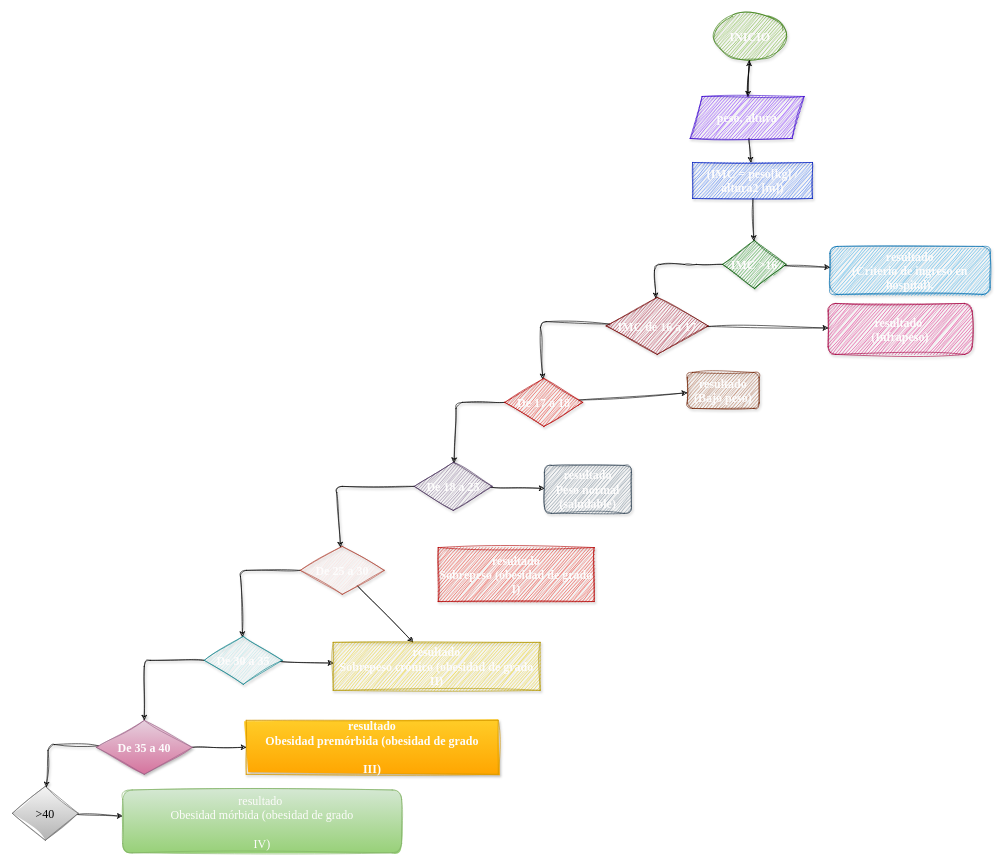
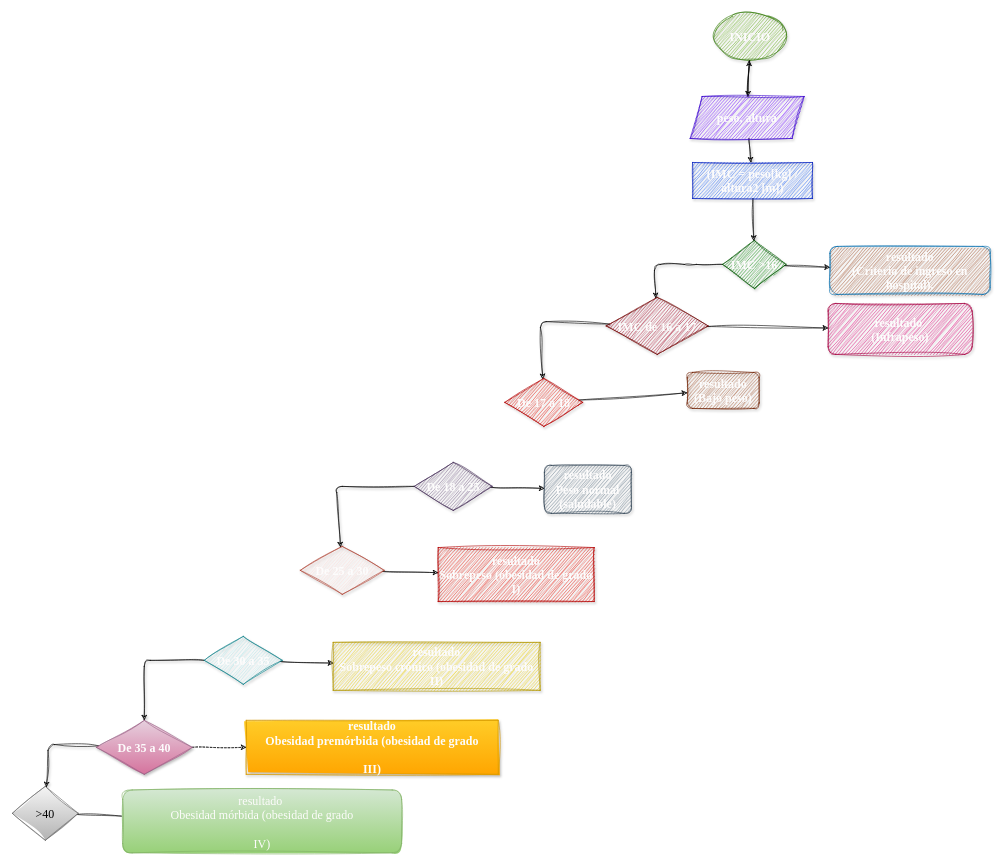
(910, 270) -> (910, 270)
(456, 408) -> none
(241, 572) -> none
(384, 613) -> (409, 572)
(217, 747) -> (217, 747)
(117, 816) -> (117, 816)
